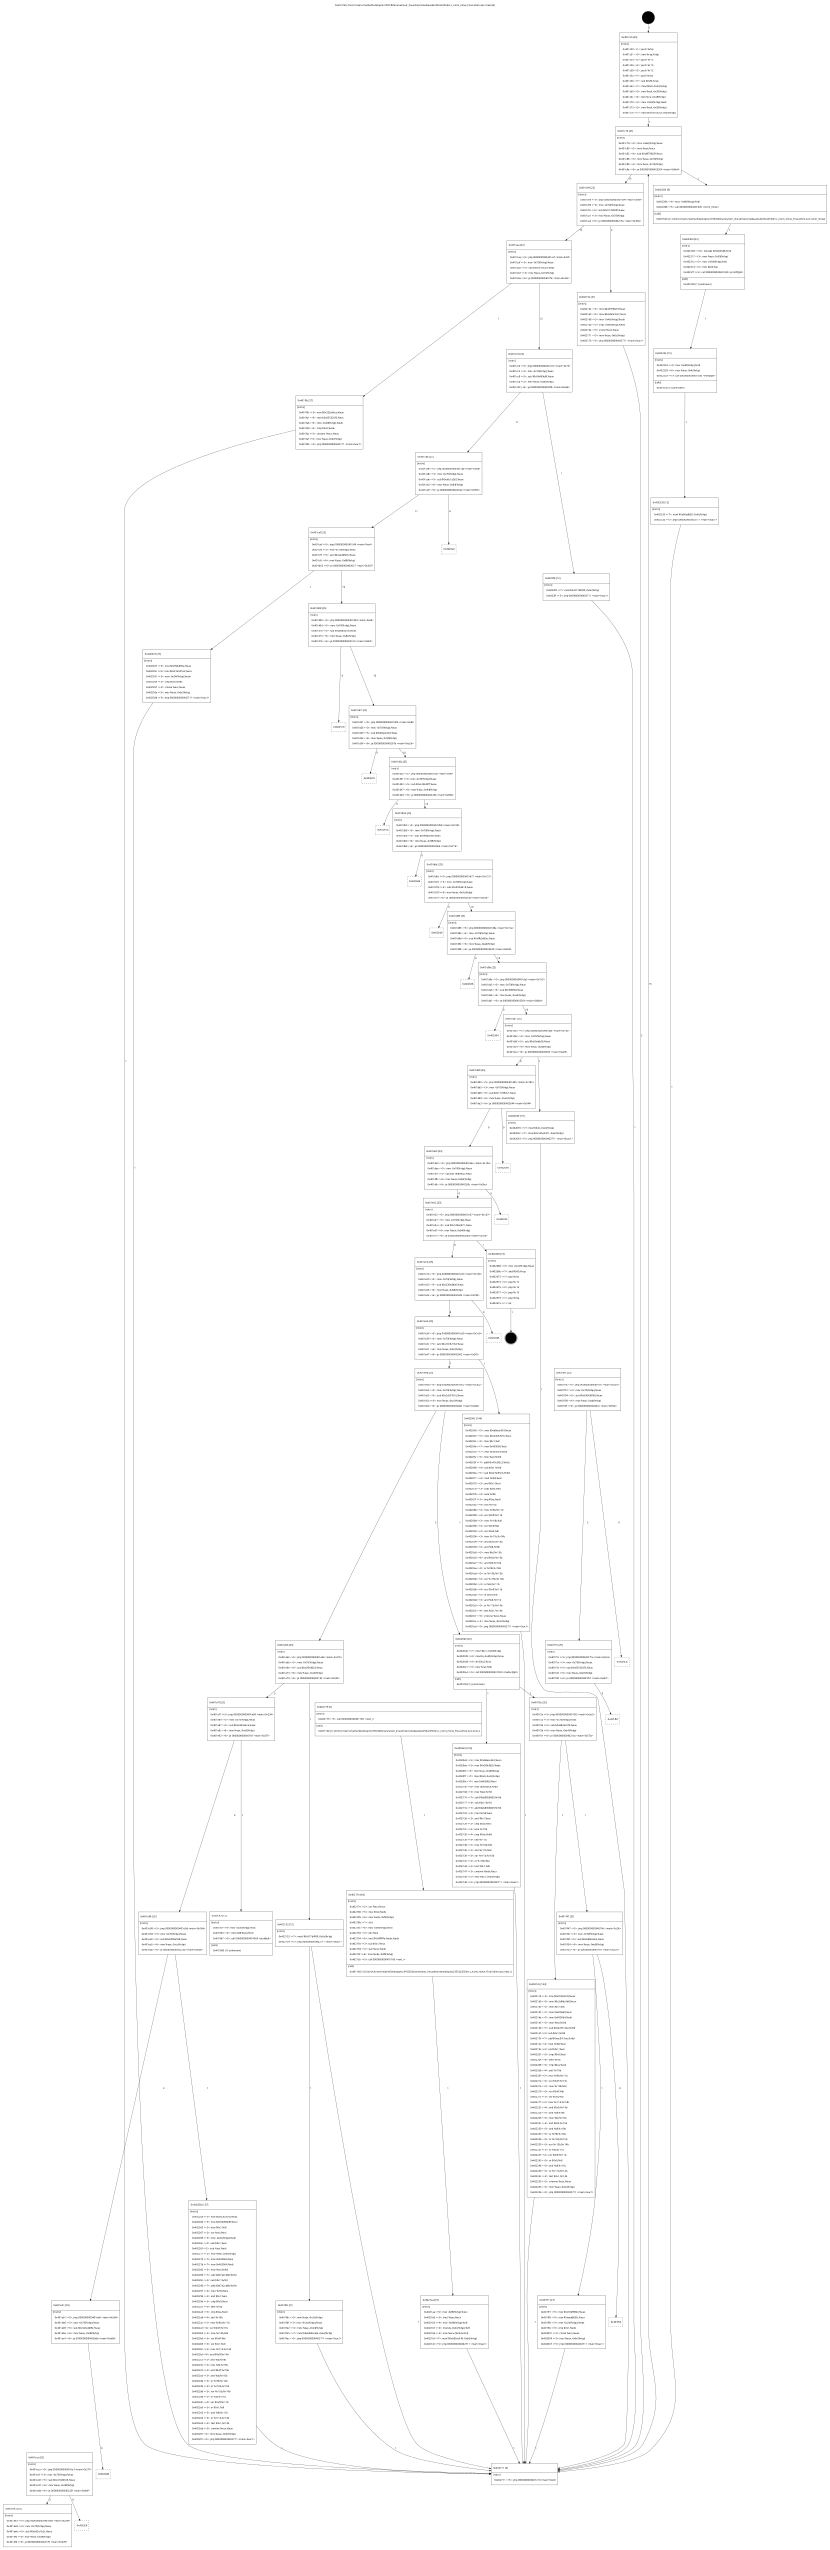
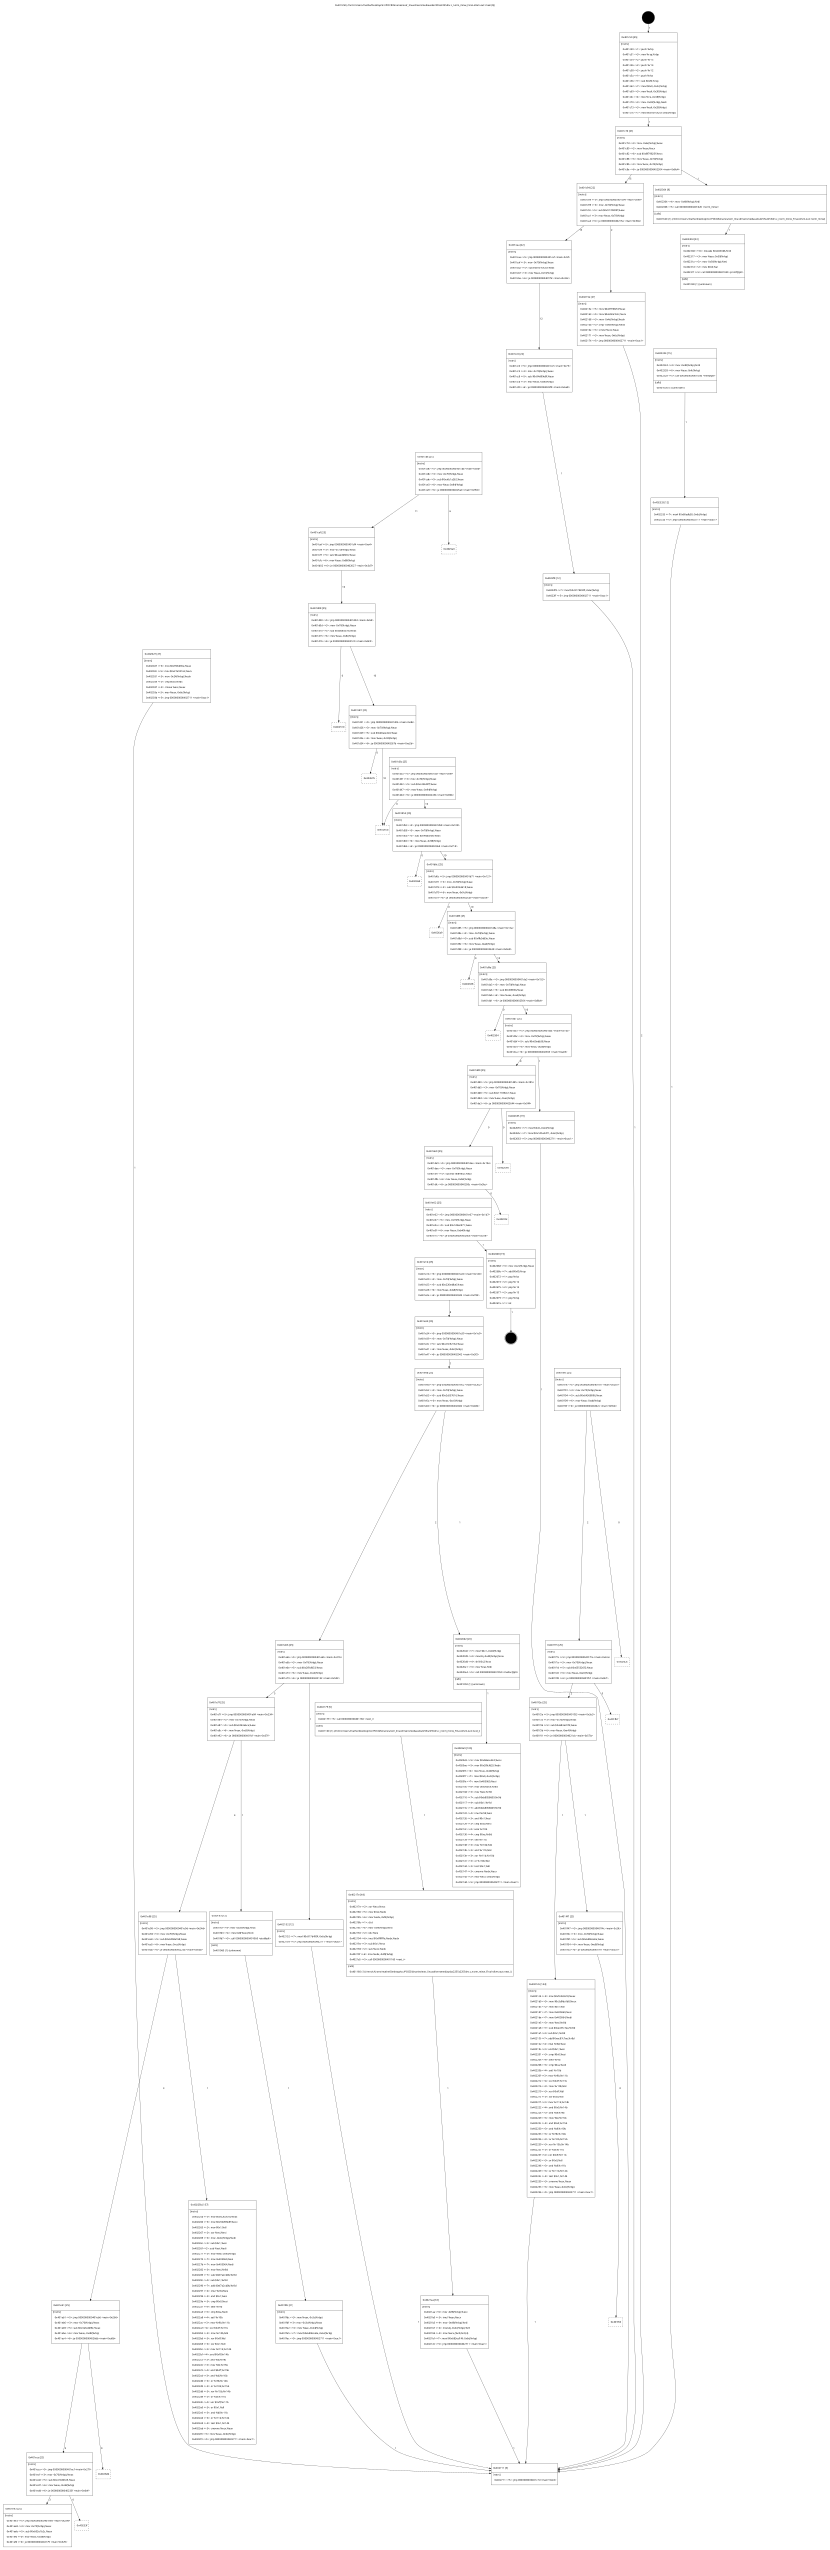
(698, 318) -> none
(329, 422) -> none
(495, 422) -> none
(263, 610) -> none
(402, 752) -> (382, 786)
none -> (443, 855)
(458, 1193) -> none
(453, 1248) -> none
(494, 1338) -> none
(648, 1357) -> none
(496, 1523) -> none
(526, 1692) -> (571, 1690)
(309, 2123) -> (275, 2127)
(519, 2174) -> none
(572, 2322) -> none
none -> (73, 2397)
(367, 2468) -> none
